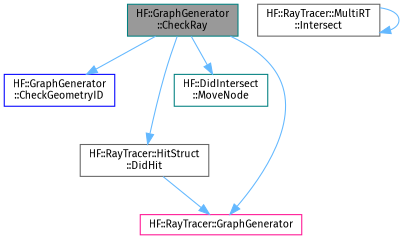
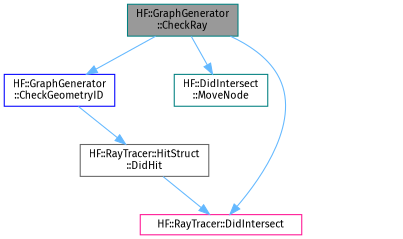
(319, 20) -> none
(162, 85) -> (98, 122)
(221, 225) -> (221, 225)
